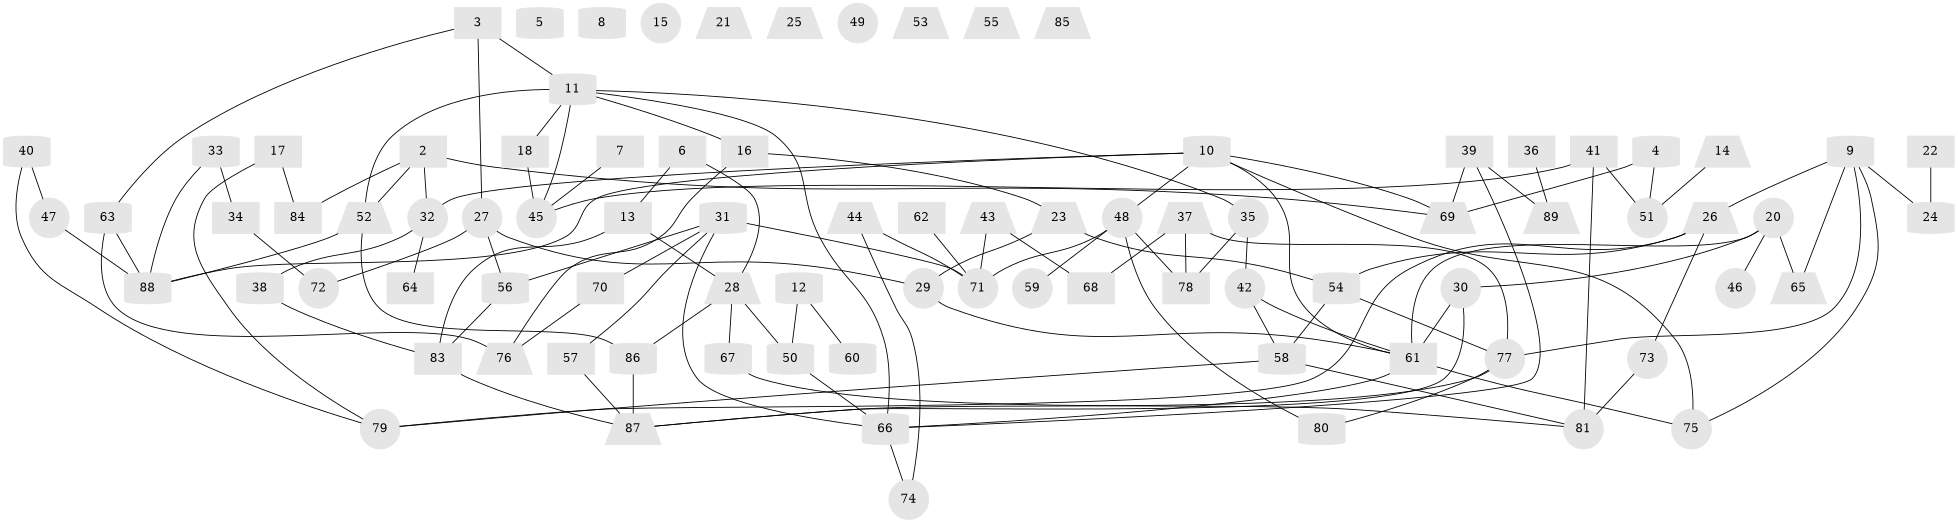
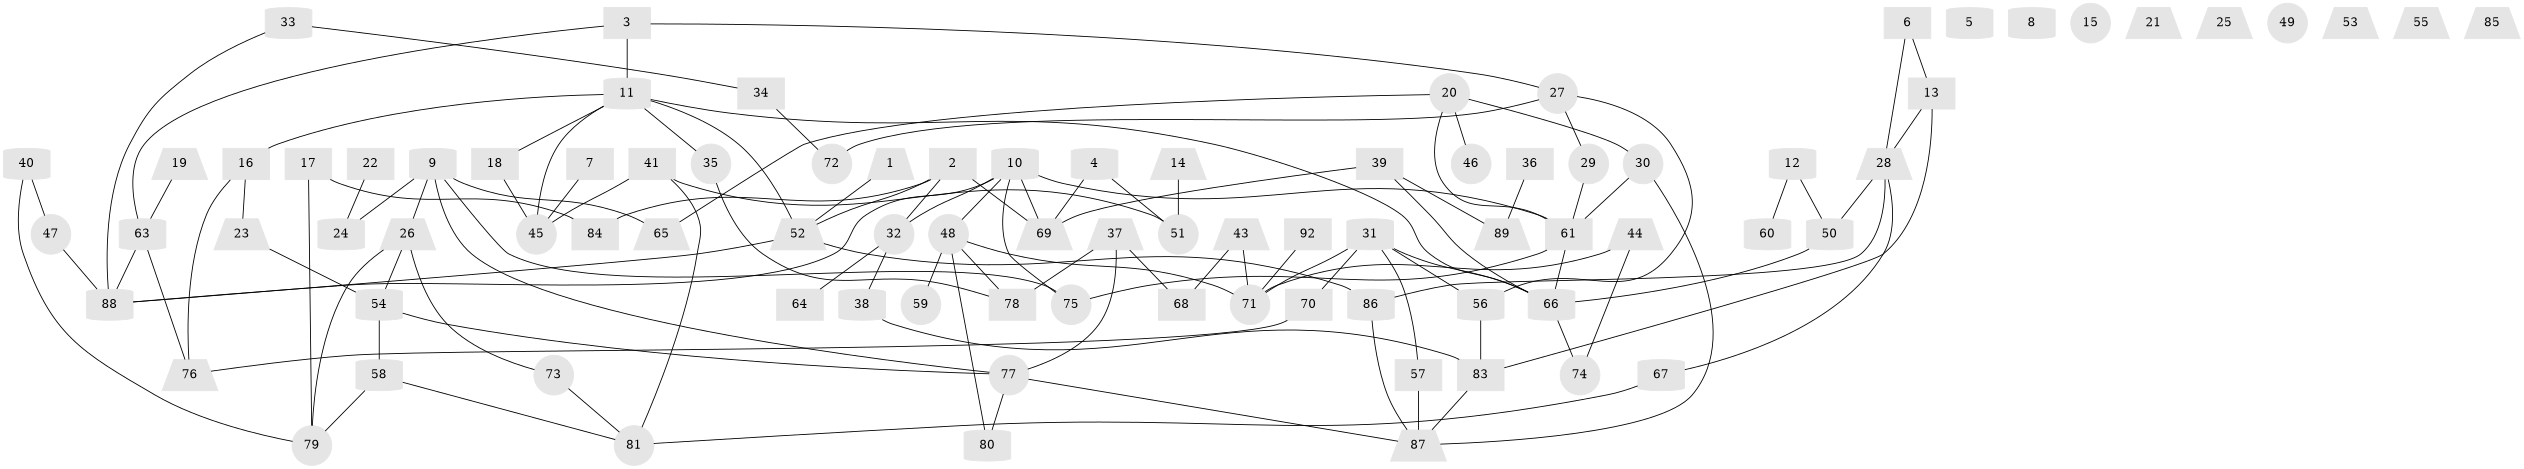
none -> (180, 164)
none -> (891, 164)
(922, 218) -> (1308, 234)
(989, 251) -> none
(1245, 288) -> none
